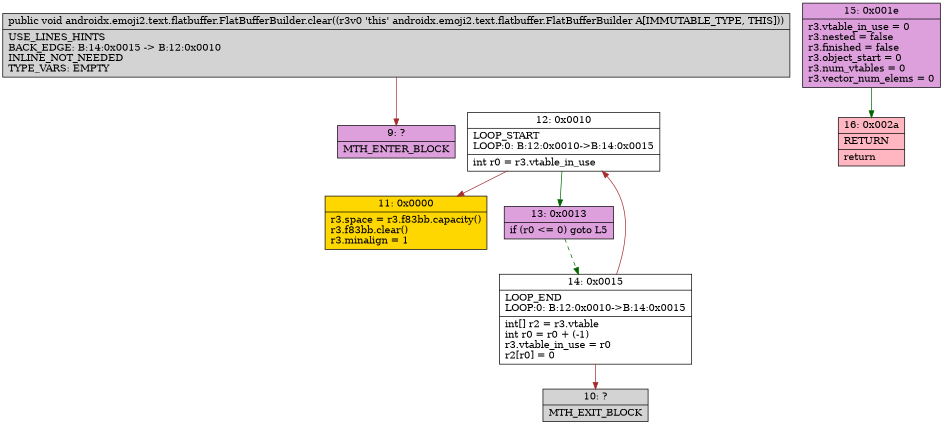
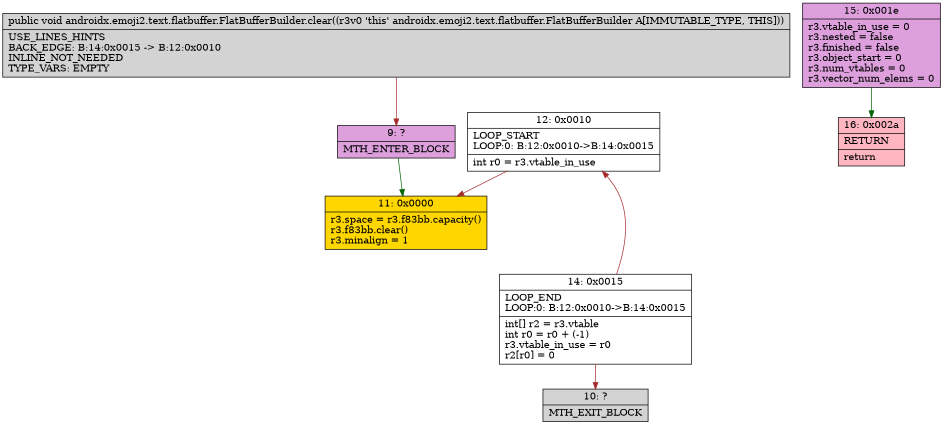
none -> (400, 174)
(559, 223) -> none
